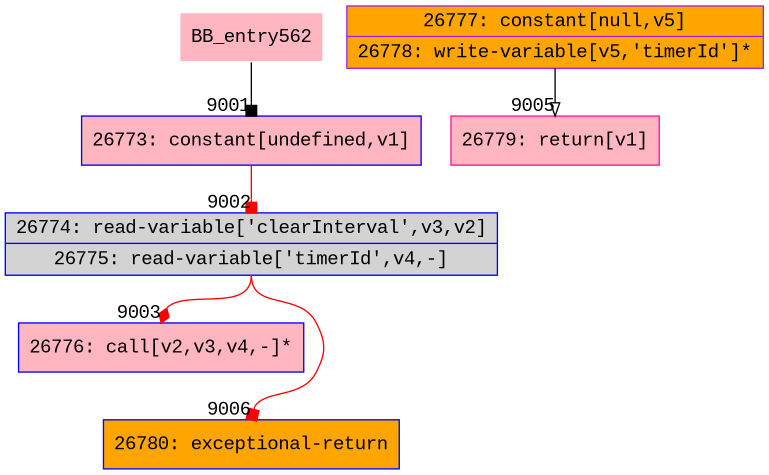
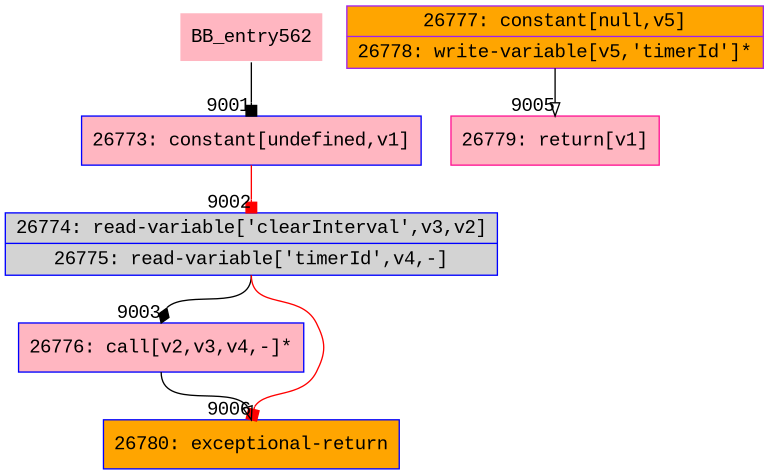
(215, 299) -> (215, 299)
none -> (199, 396)
